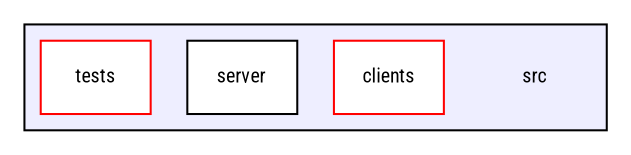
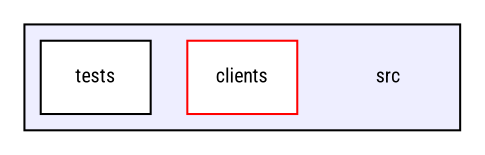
(96, 77) -> (96, 77)
(242, 77) -> none
